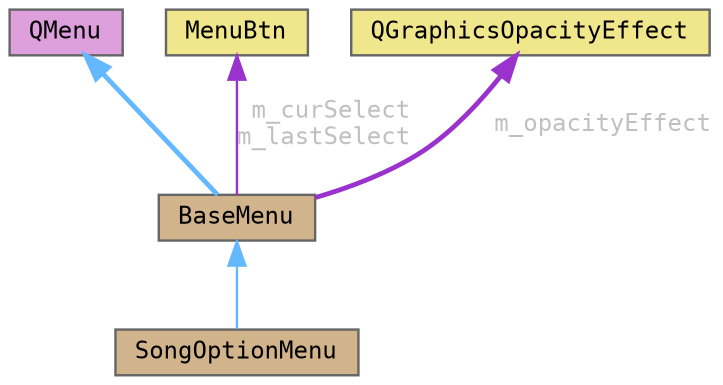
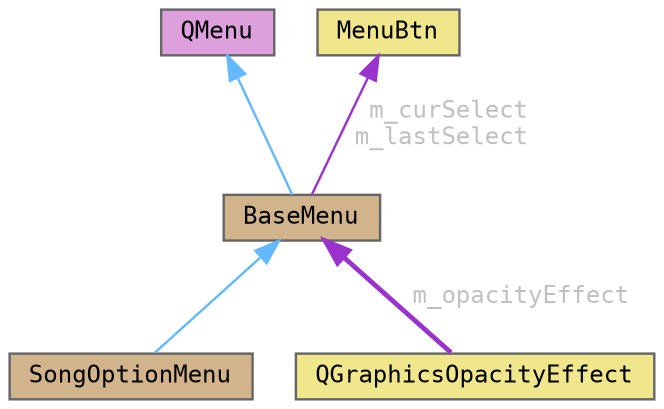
(160, 134) -> (265, 137)
(420, 153) -> (397, 305)
